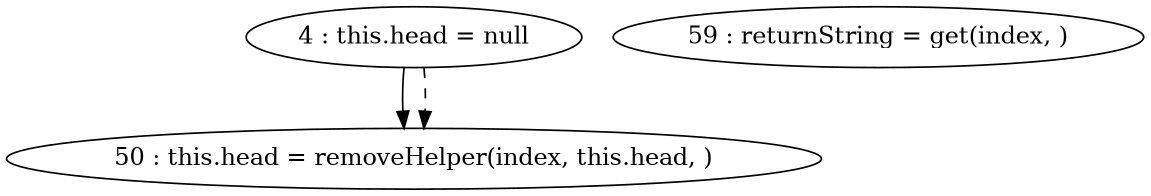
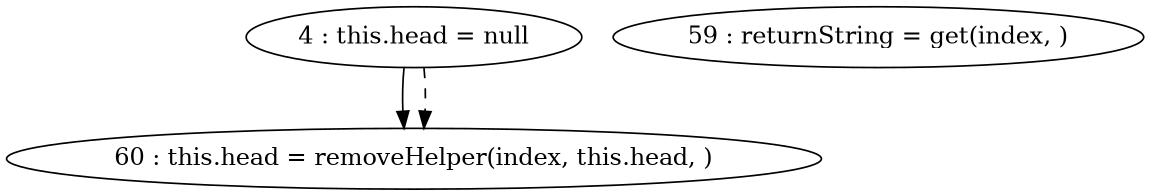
(414, 159) -> (414, 159)
